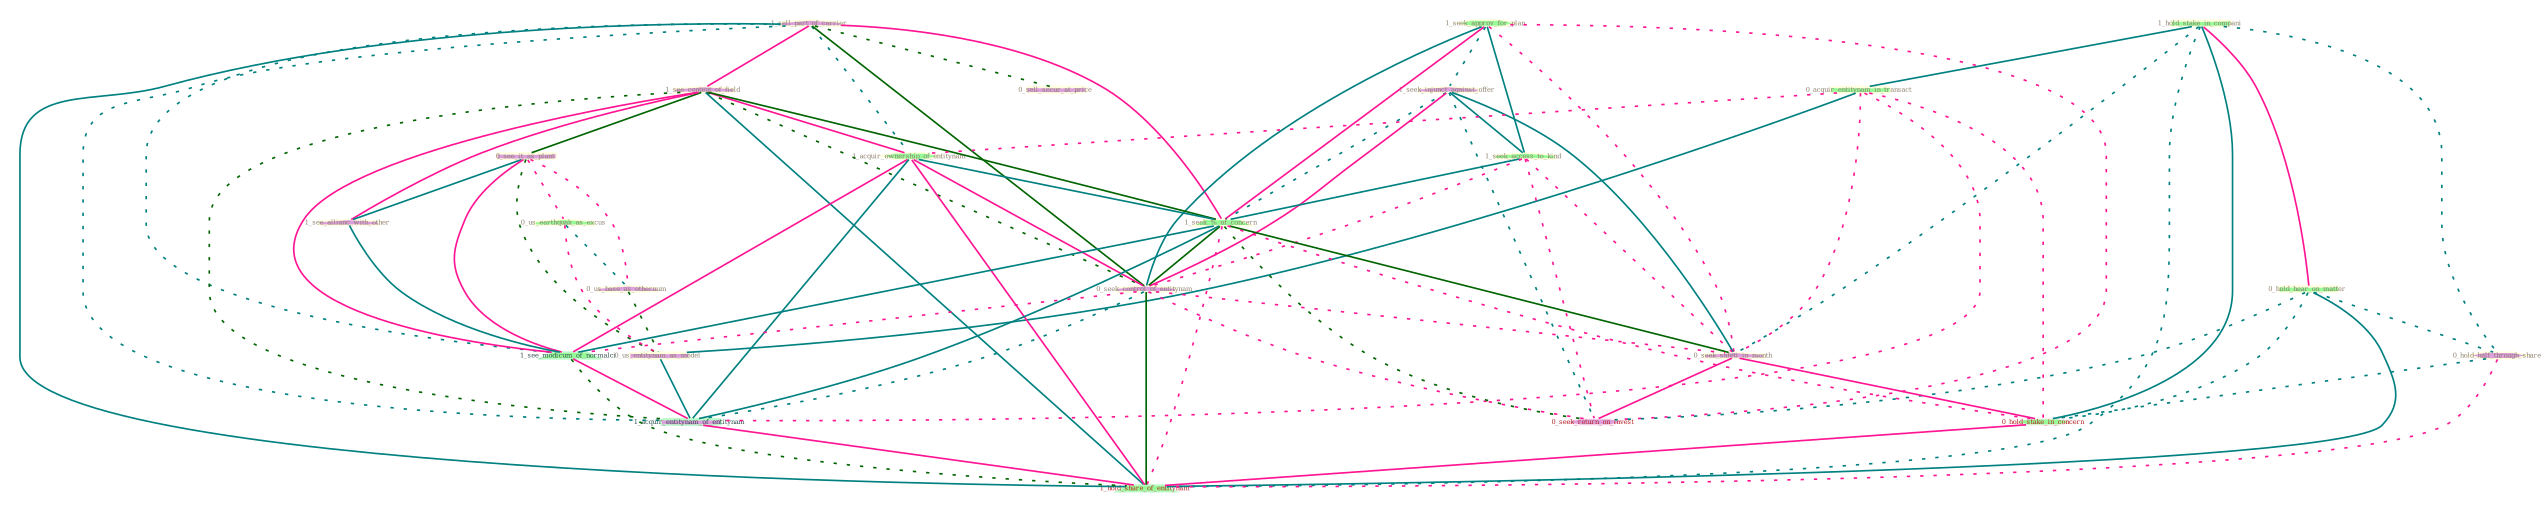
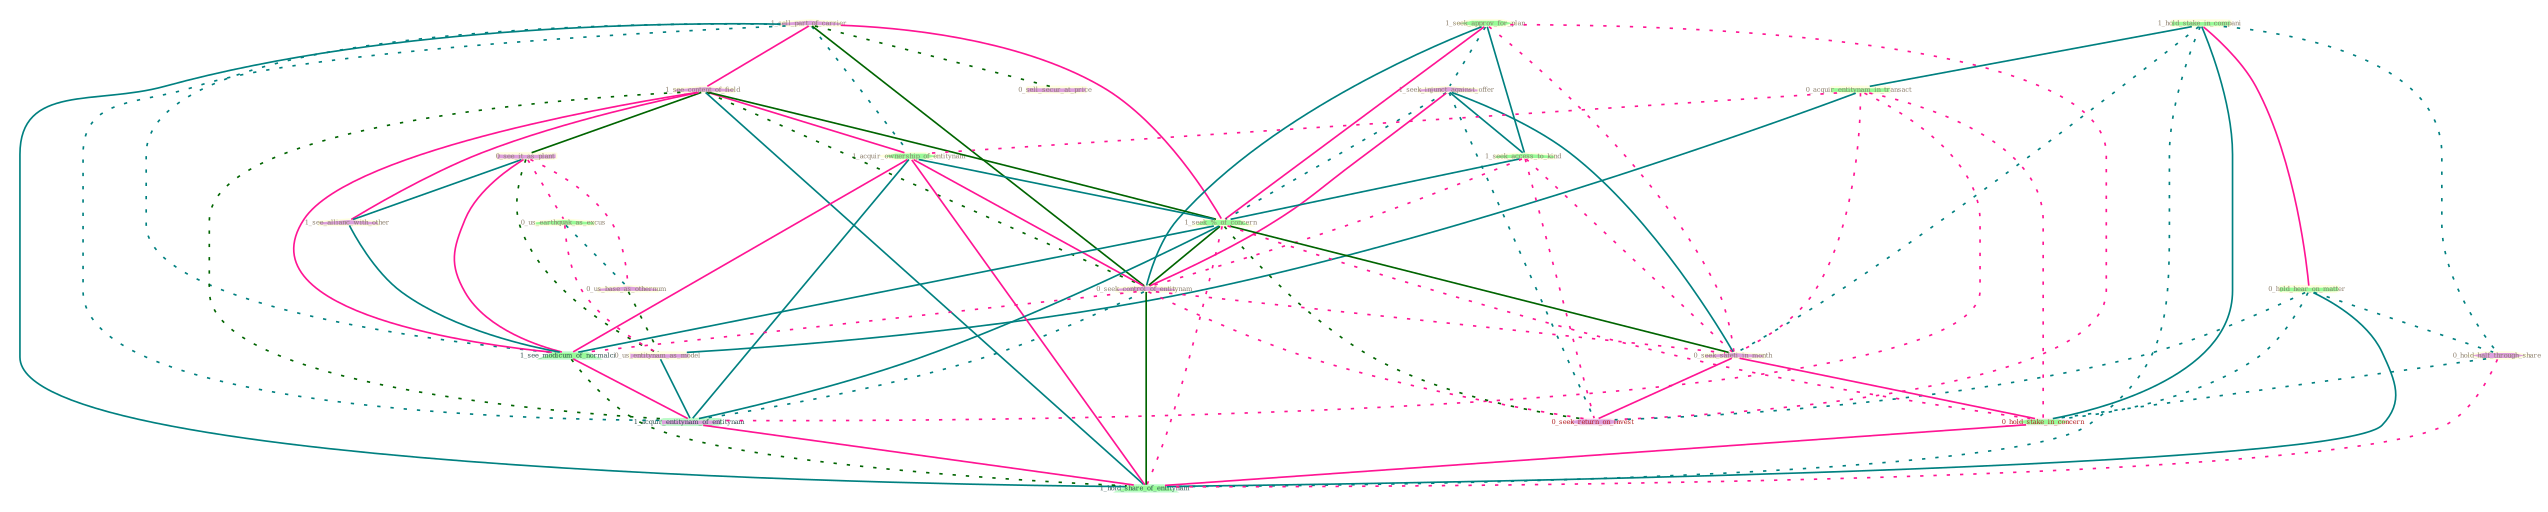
(1146, 488) -> (1146, 488)
